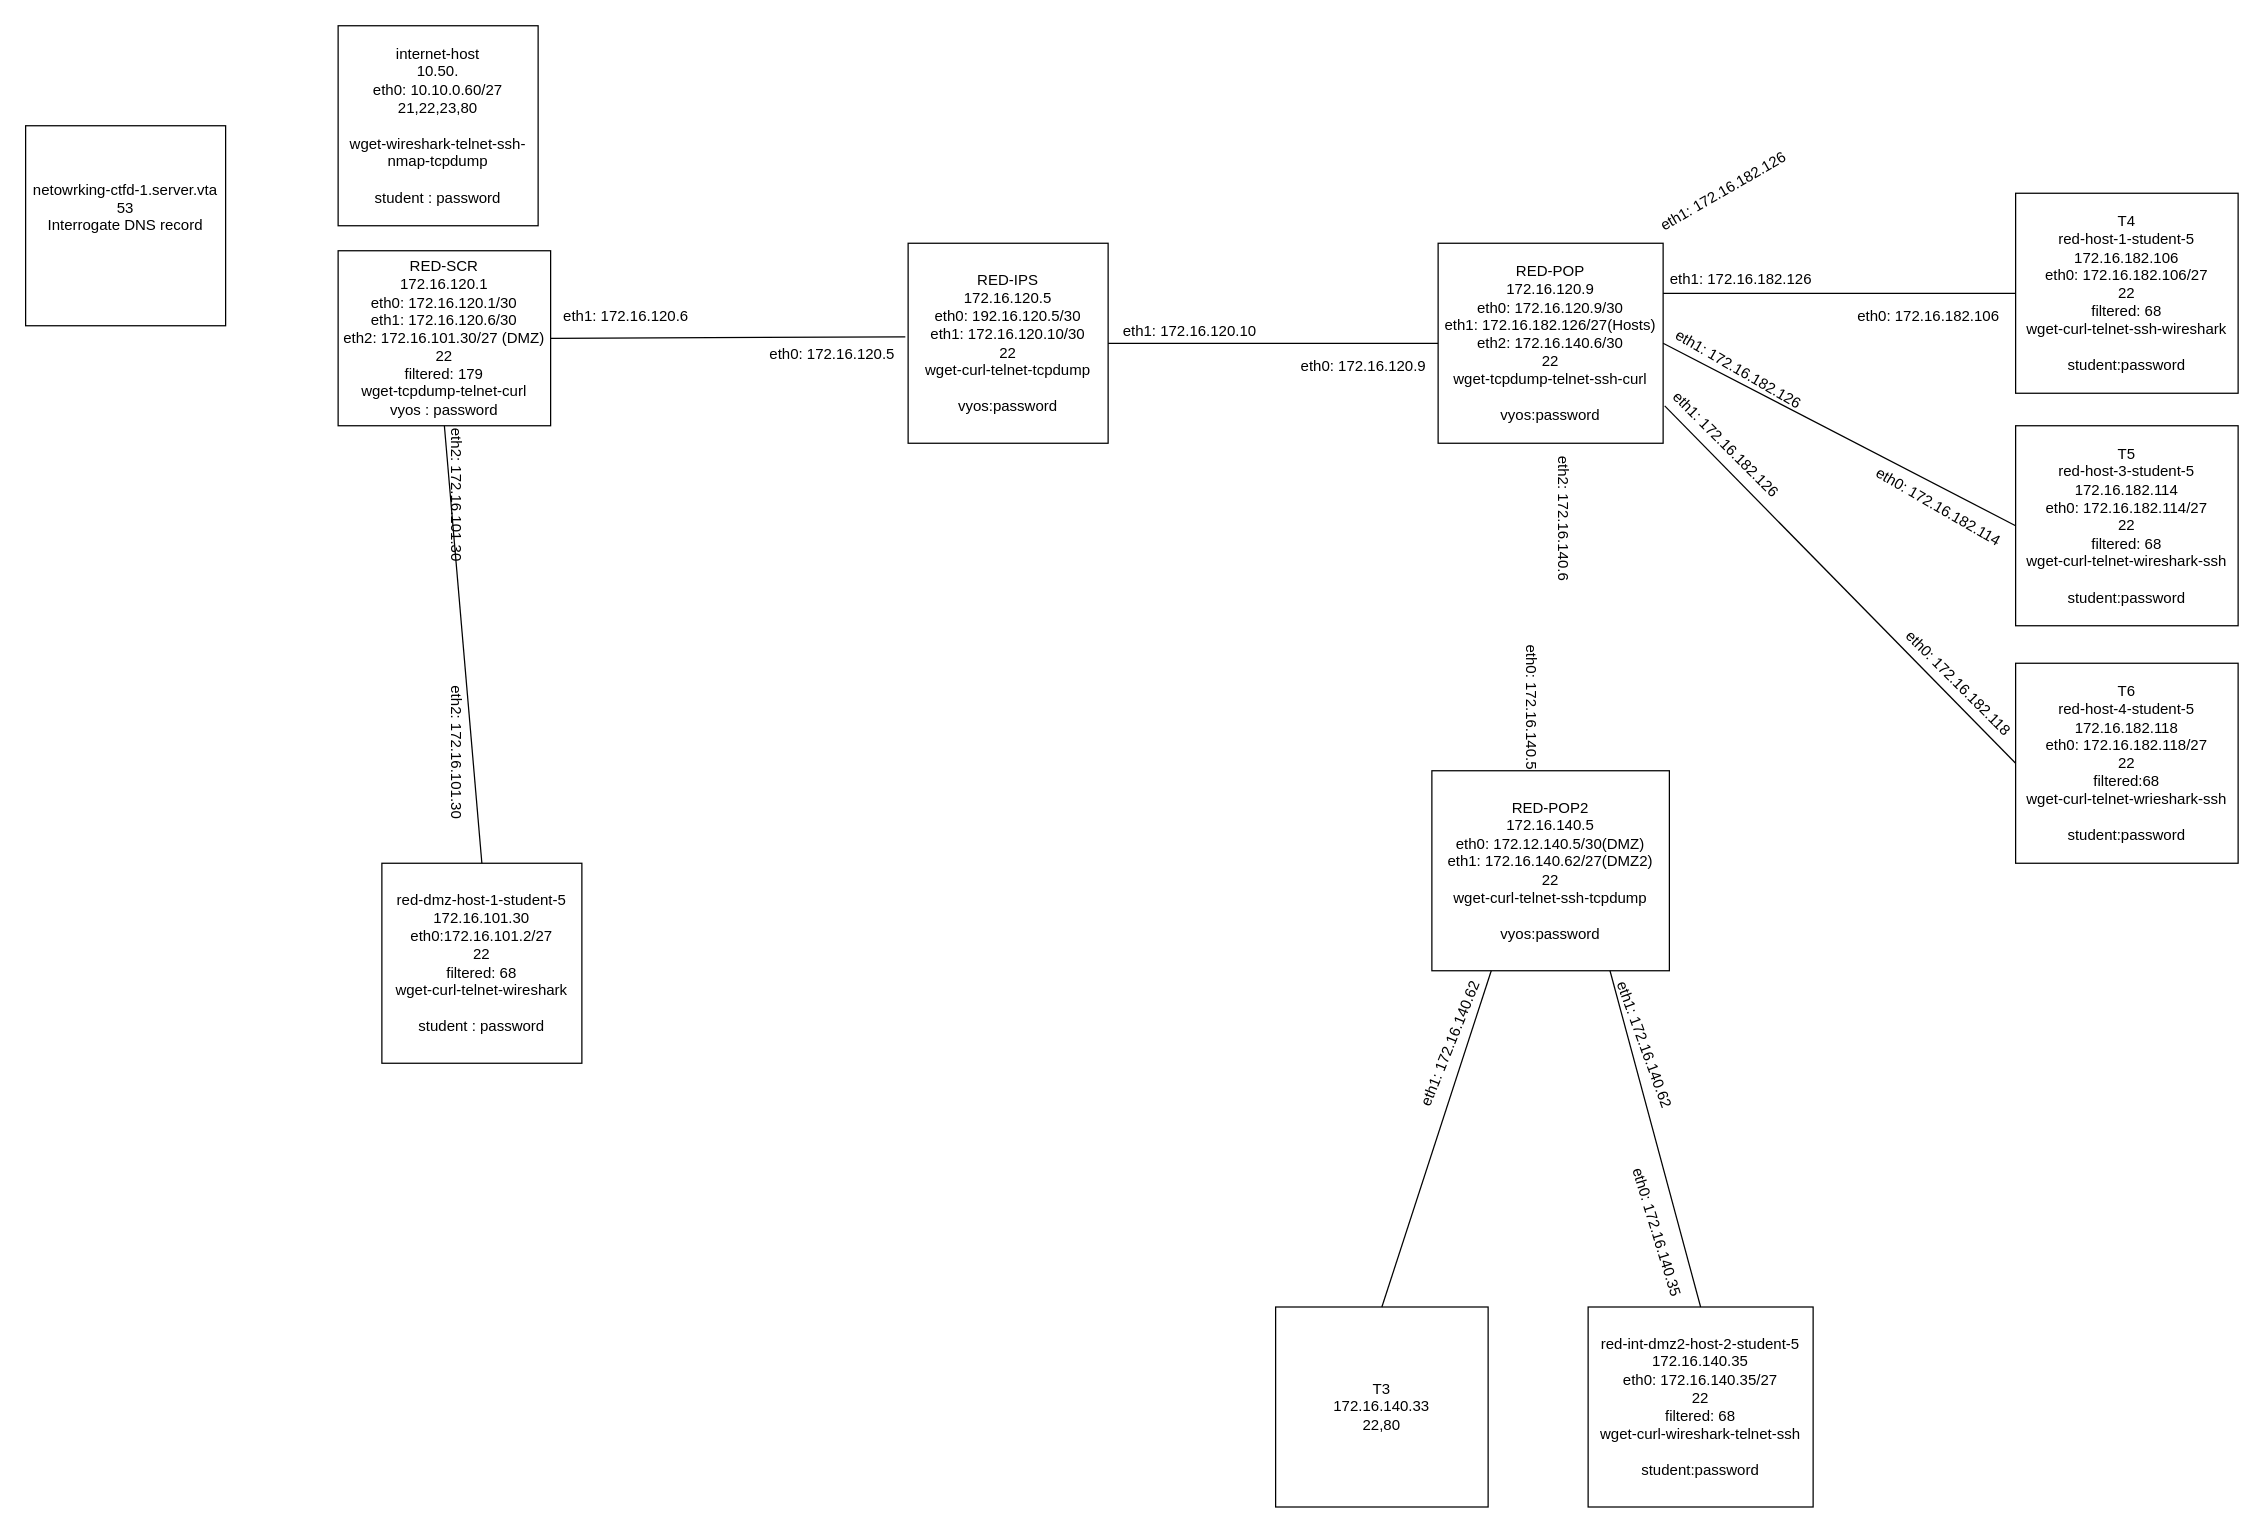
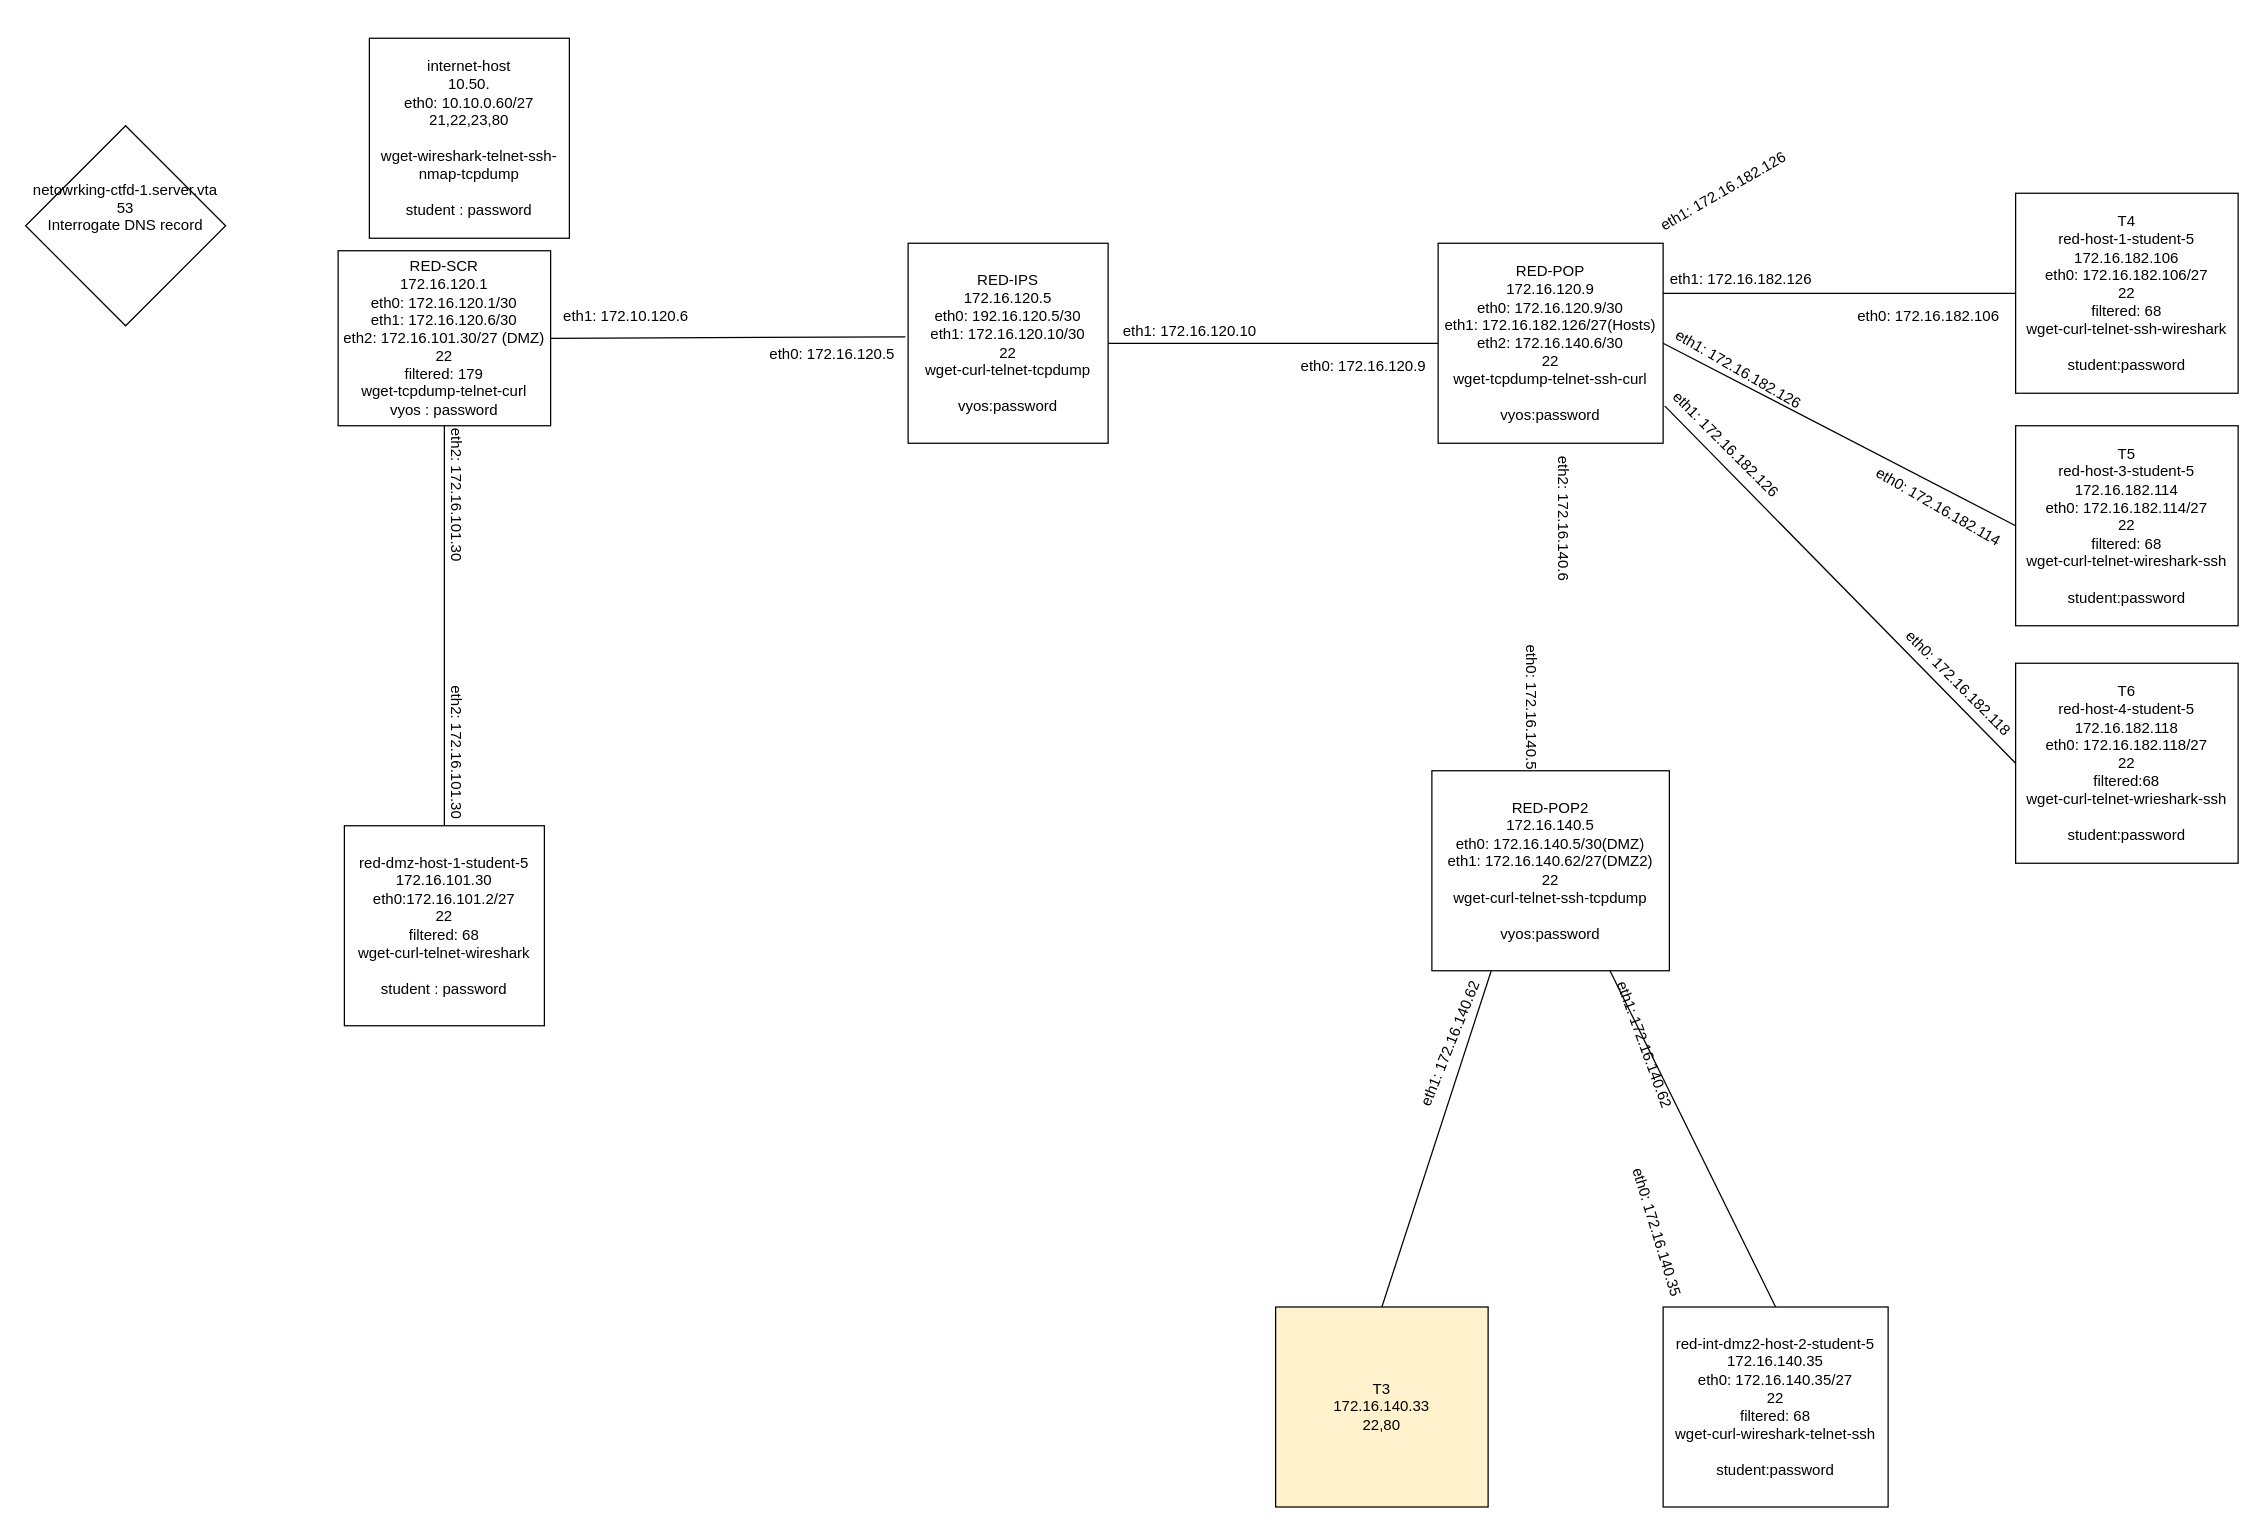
(438, 126) -> (469, 138)
(126, 226) -> (126, 226)
(626, 317) -> (626, 317)
(1551, 871) -> (1551, 871)
(482, 963) -> (444, 926)
(1382, 1407) -> (1382, 1407)
(1701, 1407) -> (1776, 1407)
